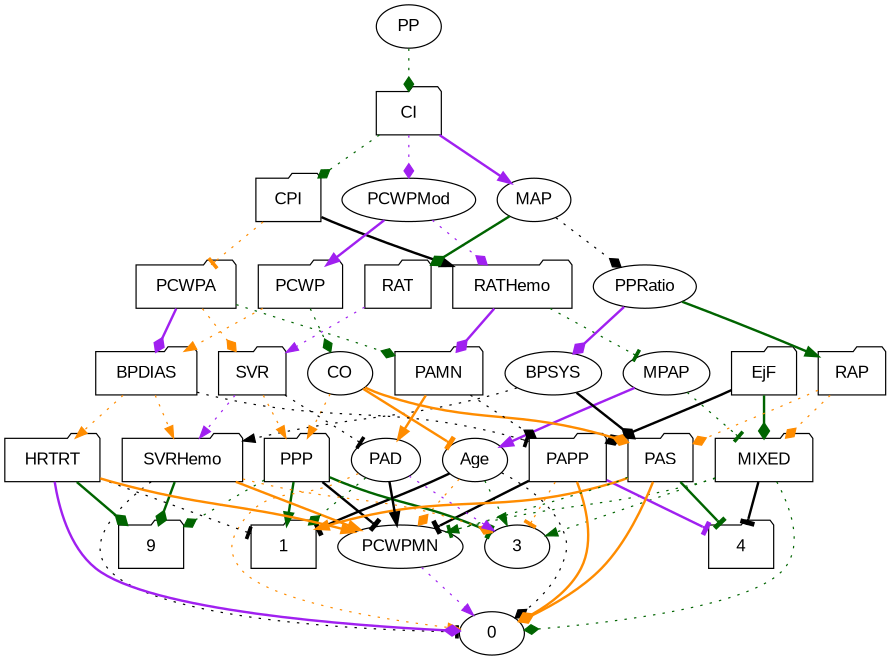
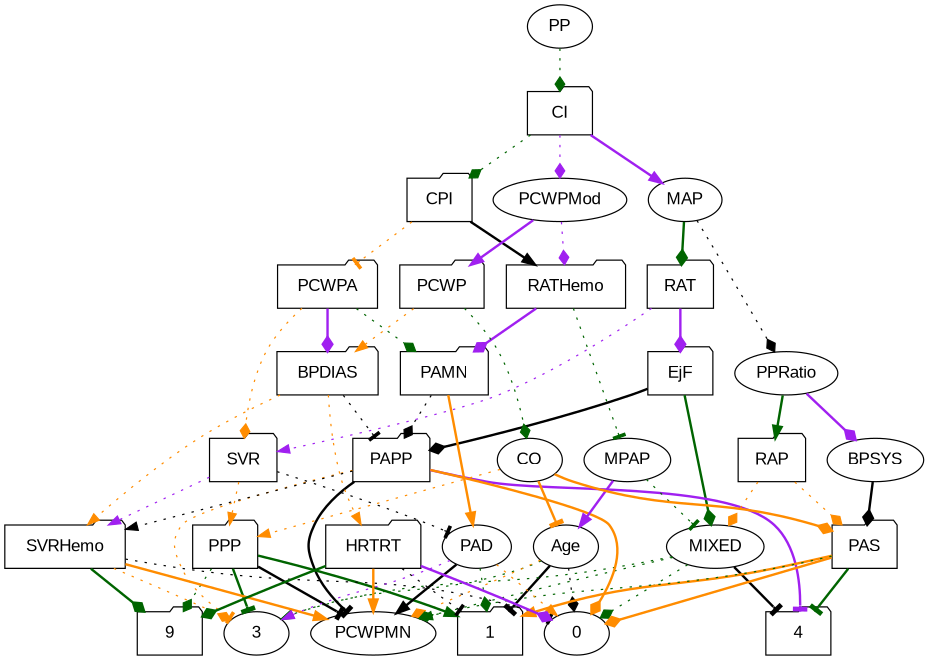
none -> (680, 323)
(347, 421) -> (245, 498)
(764, 460) -> (715, 547)
(541, 505) -> (583, 591)
(443, 587) -> none
